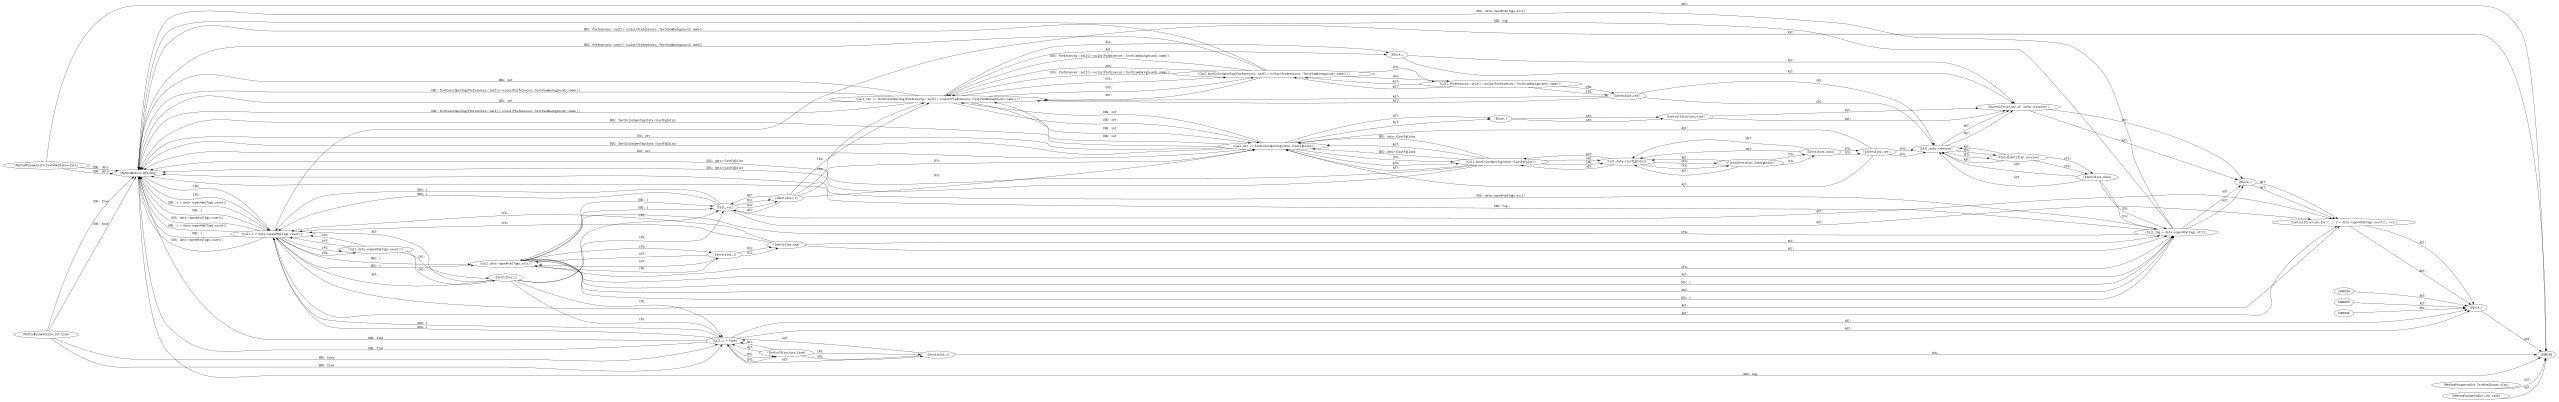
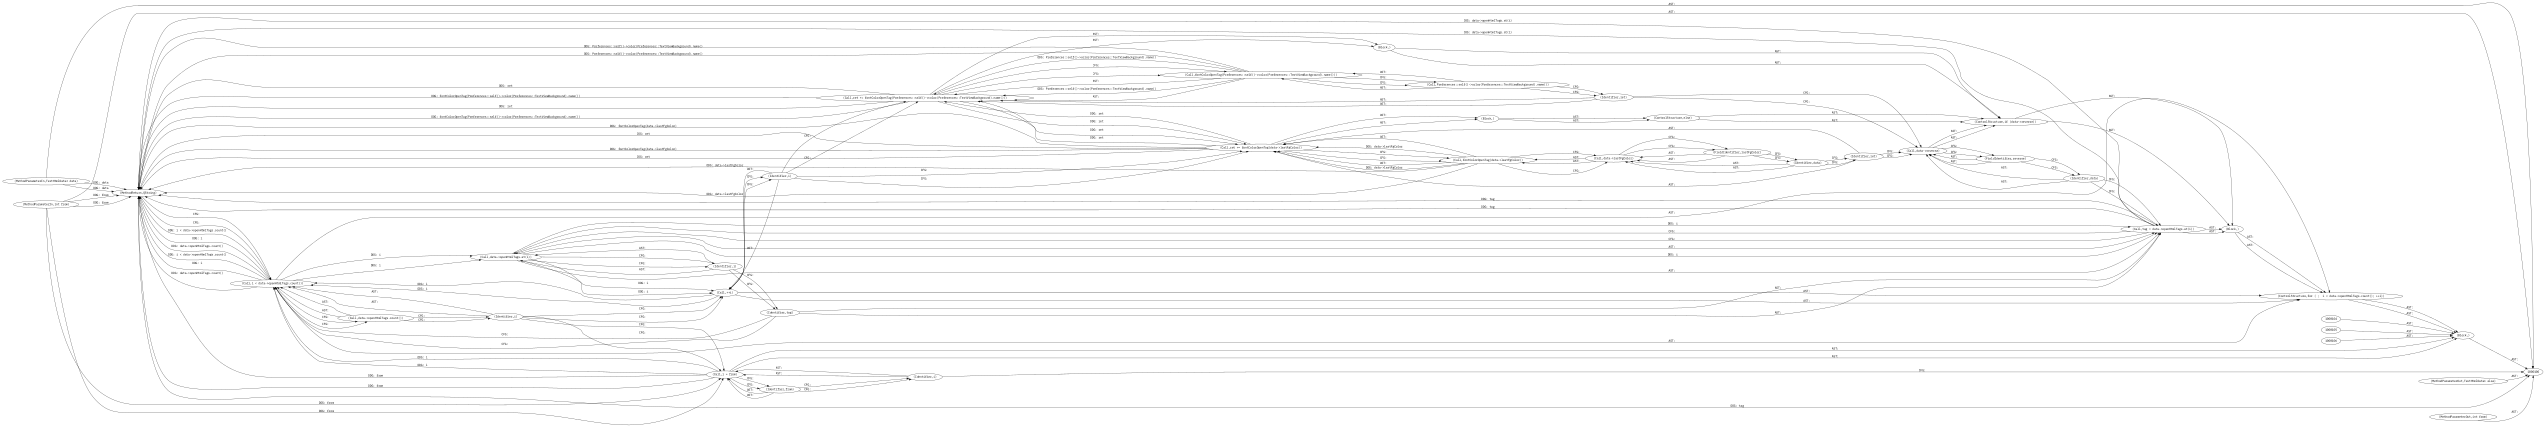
(1510, 33) -> (1376, 13)
(786, 353) -> (780, 389)
